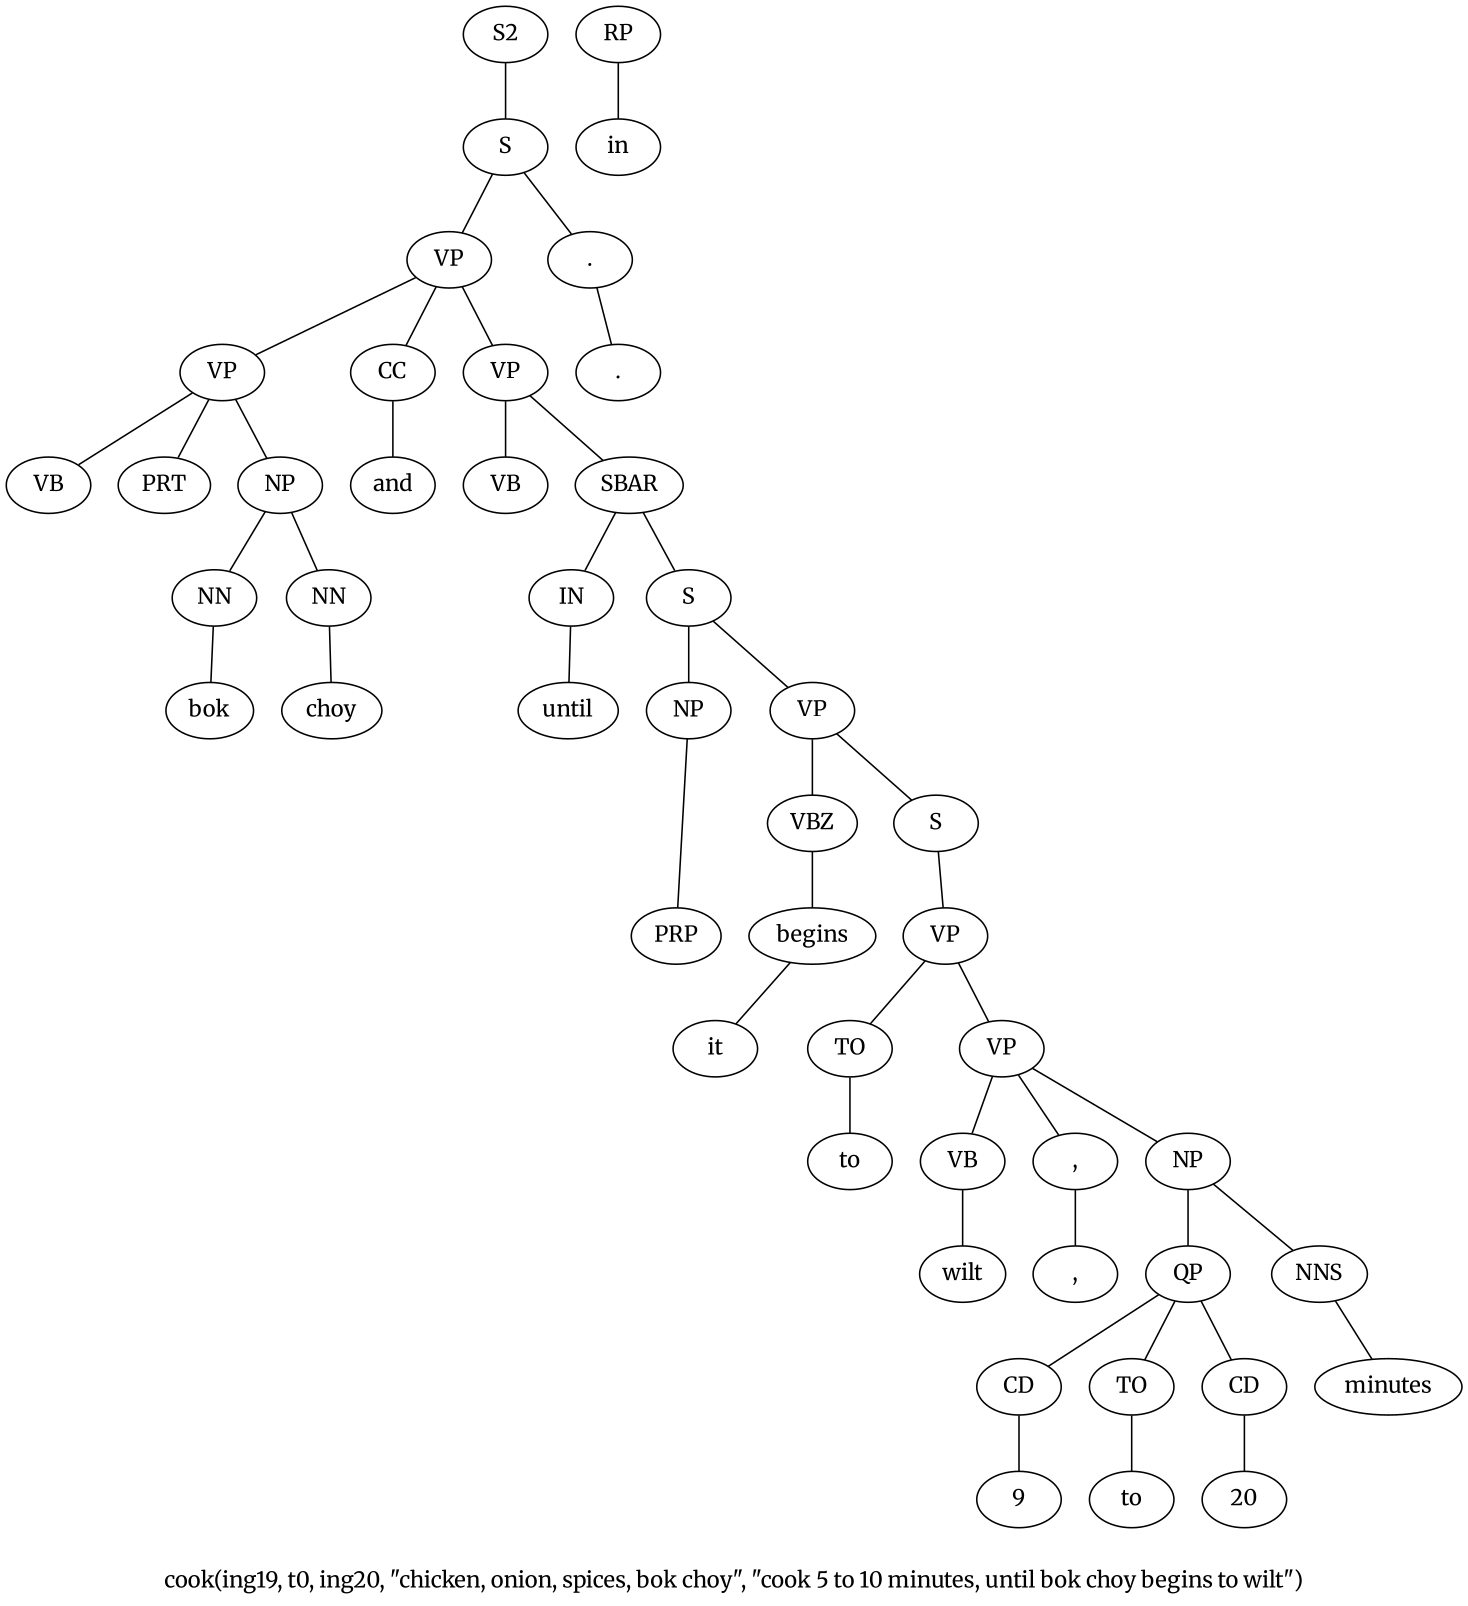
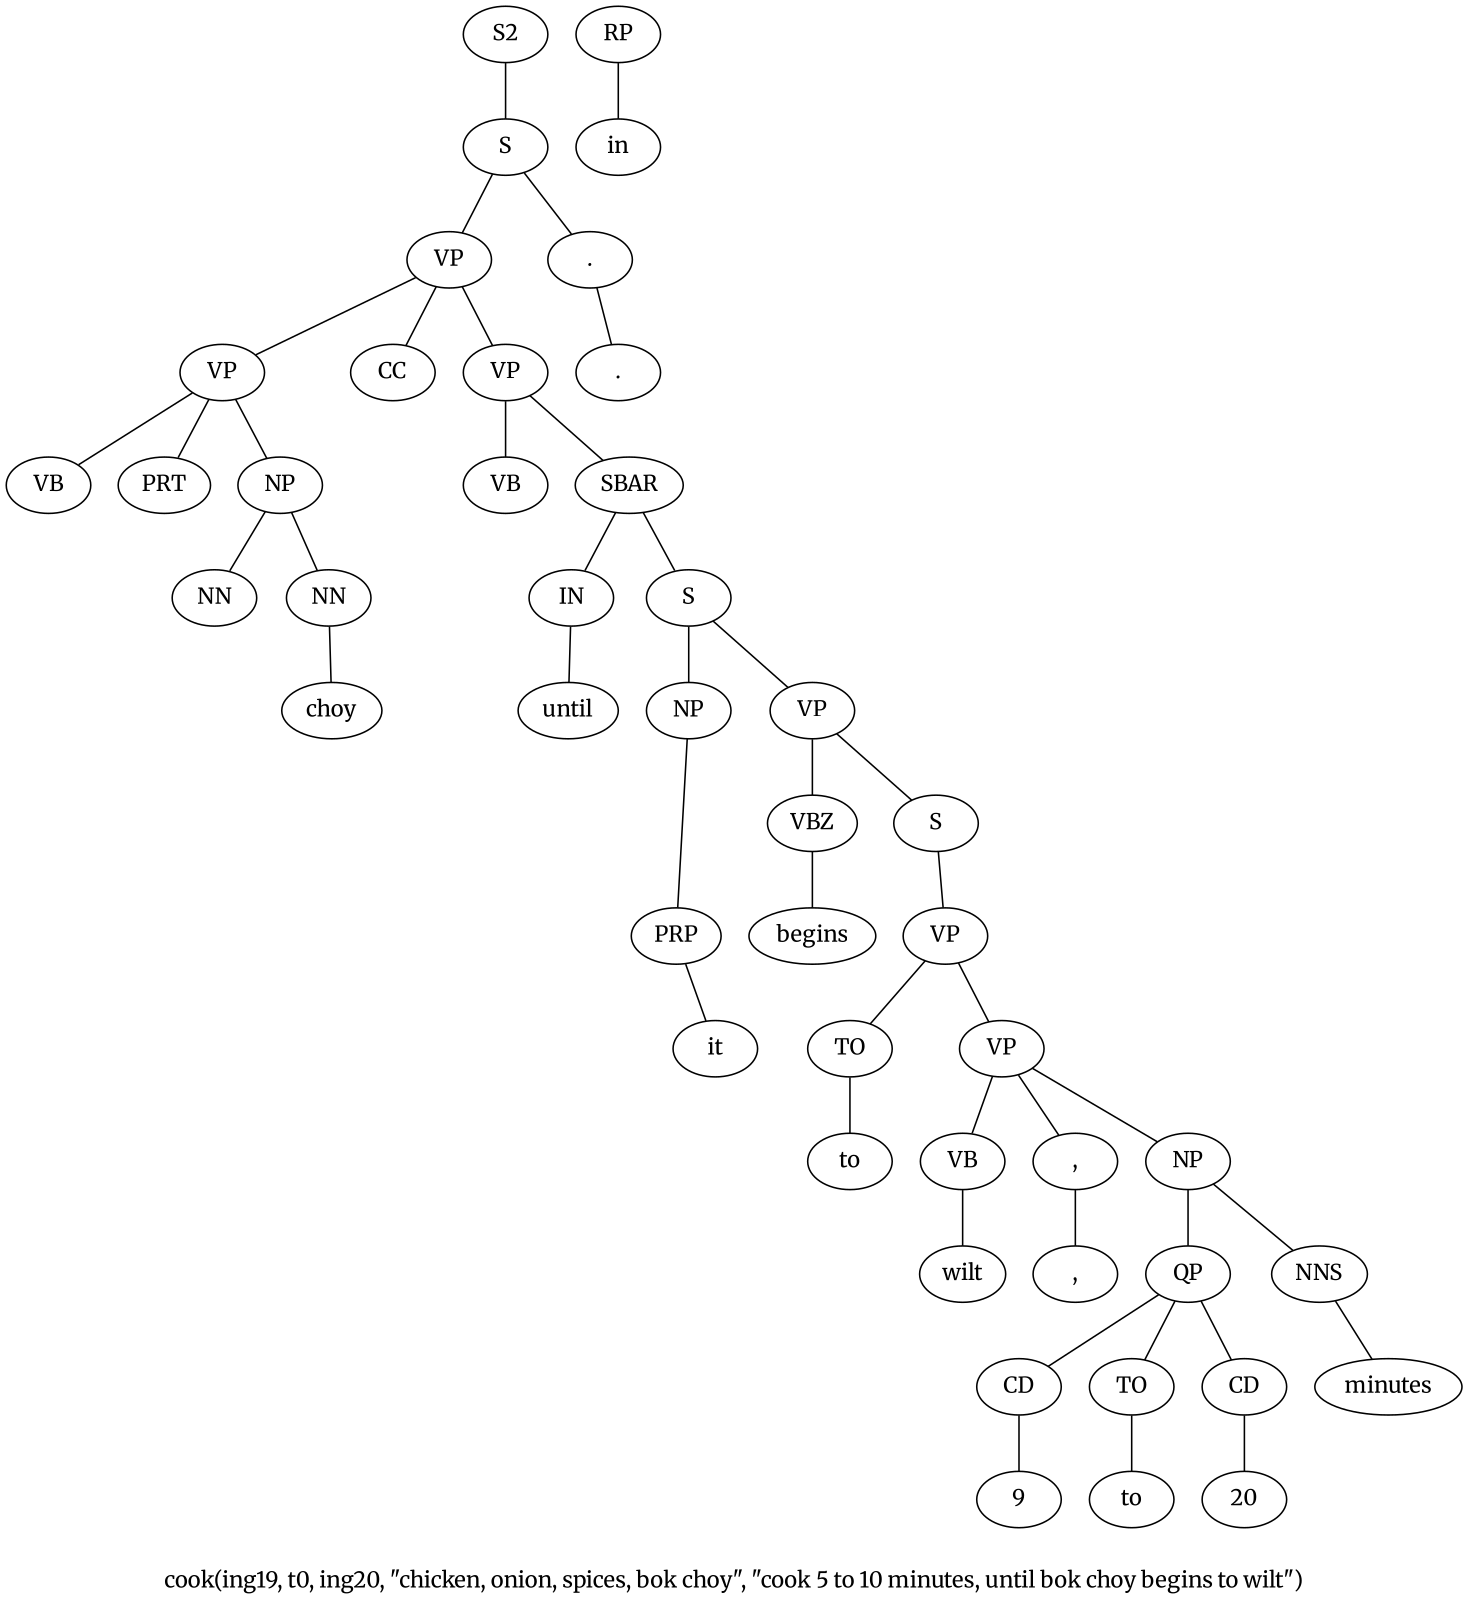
(393, 485) -> none
(210, 711) -> none
(763, 993) -> (696, 993)
